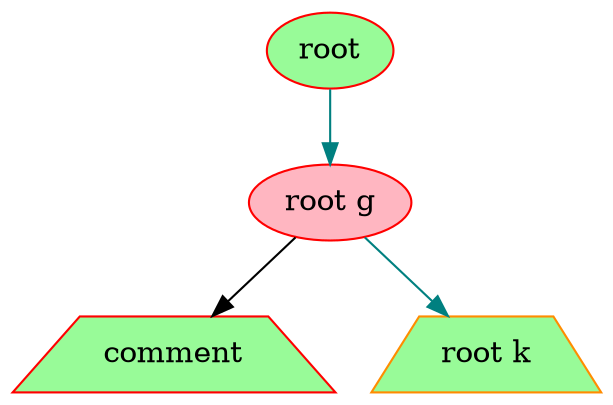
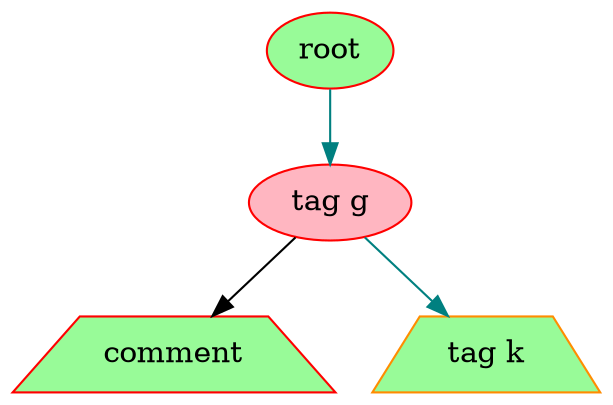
(330, 203) -> (330, 203)
(486, 354) -> (486, 354)
